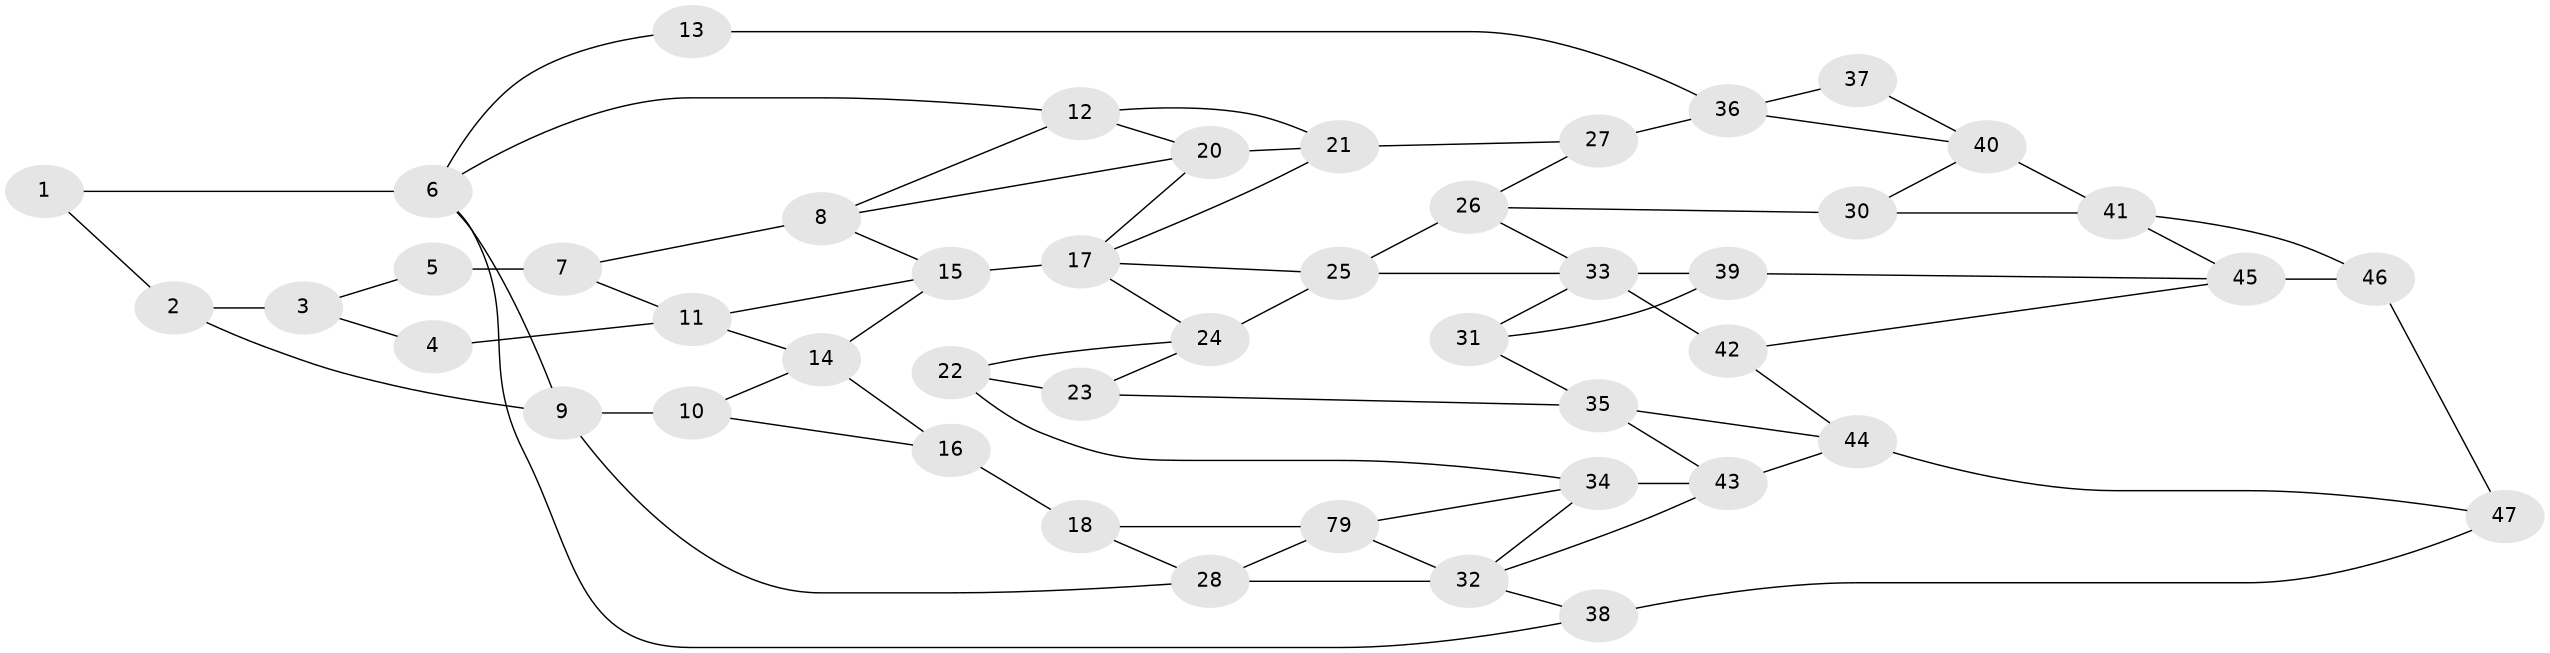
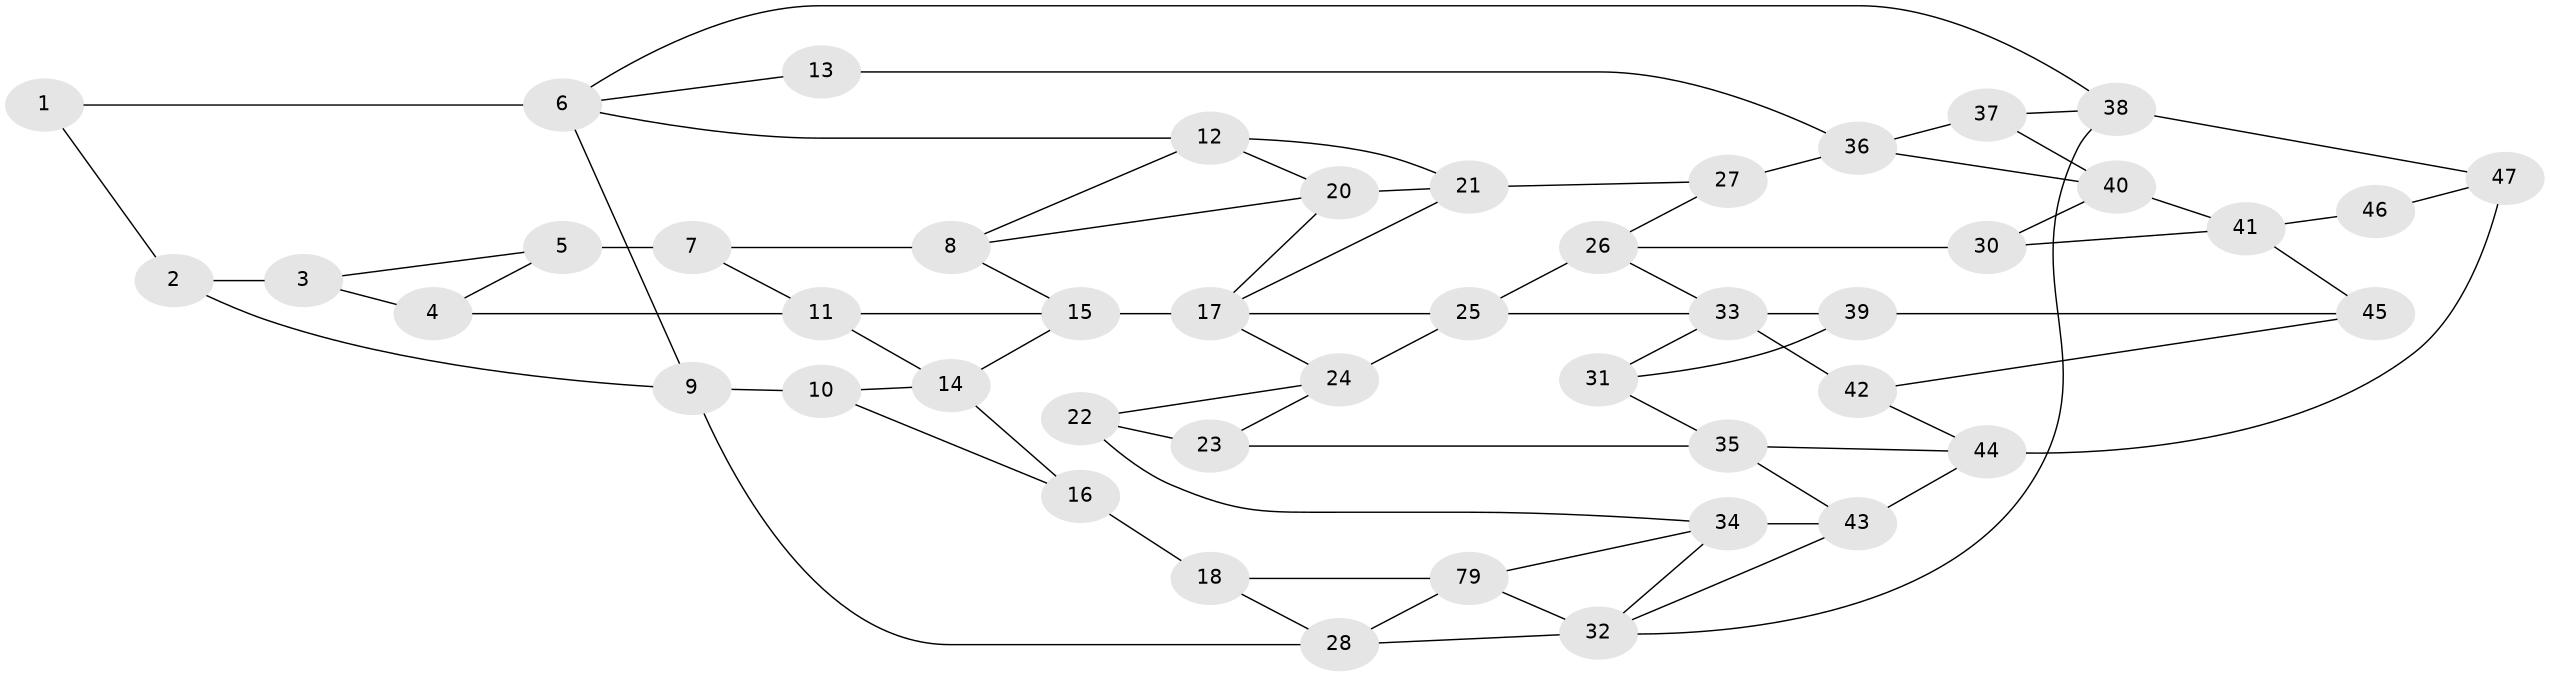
none -> (2052, 112)
(2311, 279) -> none
none -> (498, 281)
